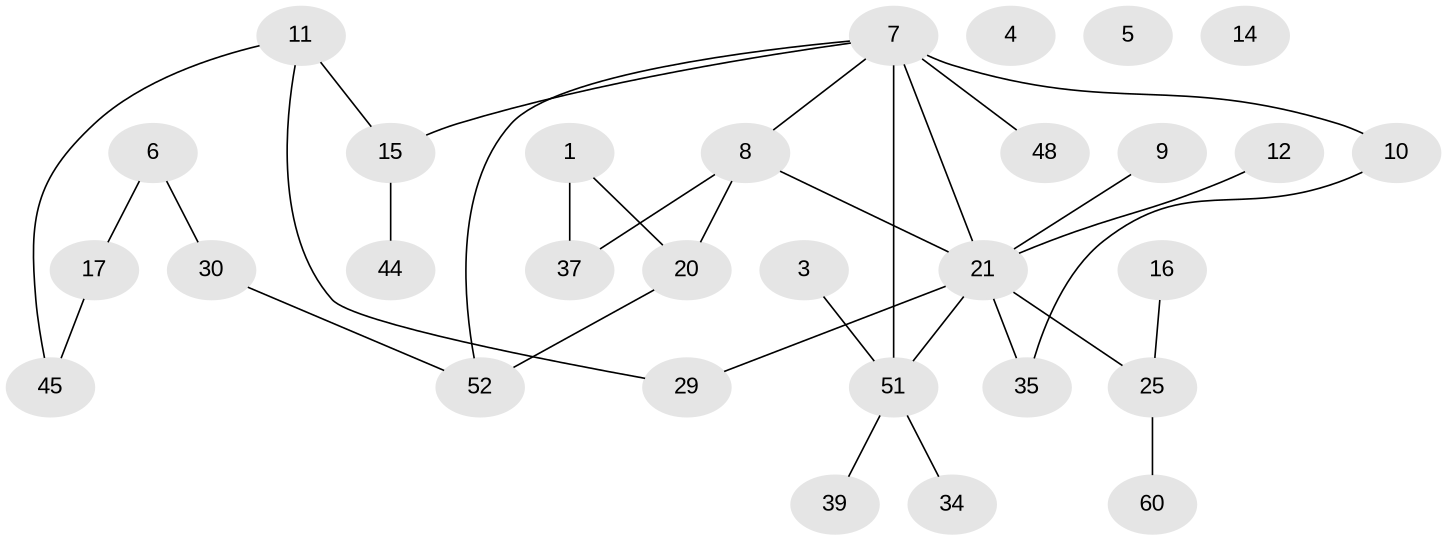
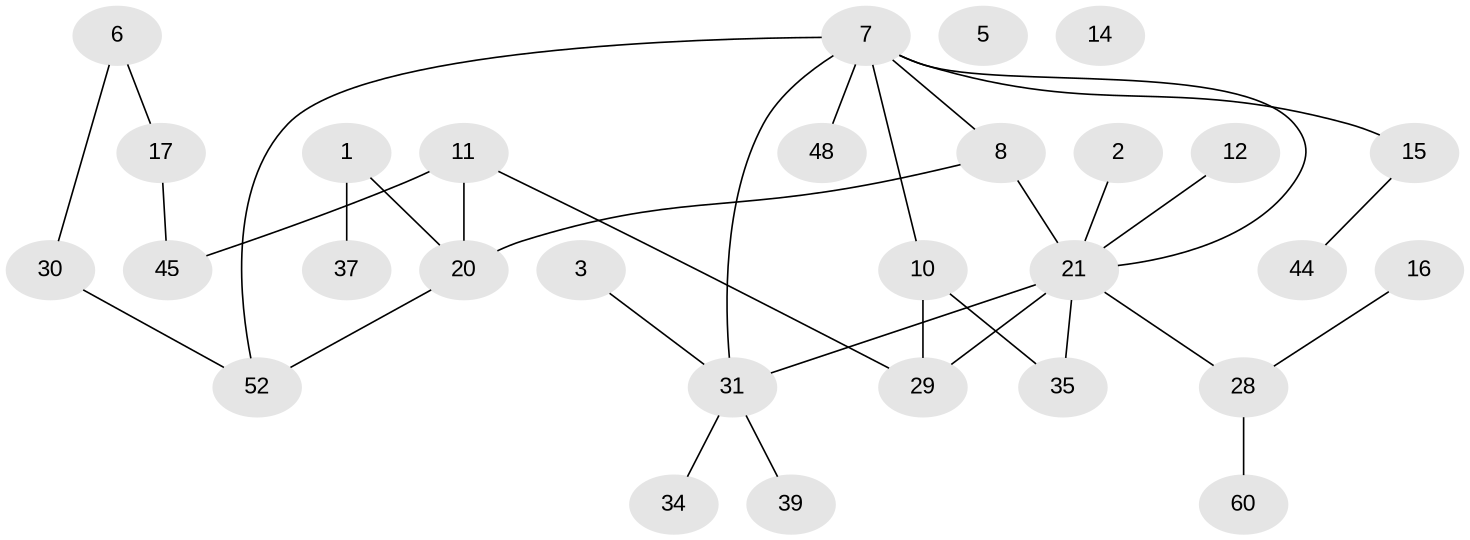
(1011, 36) -> none
(346, 94) -> (464, 212)
(1162, 153) -> (1118, 153)
(657, 212) -> none
none -> (923, 333)
(894, 387) -> (732, 387)
(1152, 387) -> (1244, 387)
